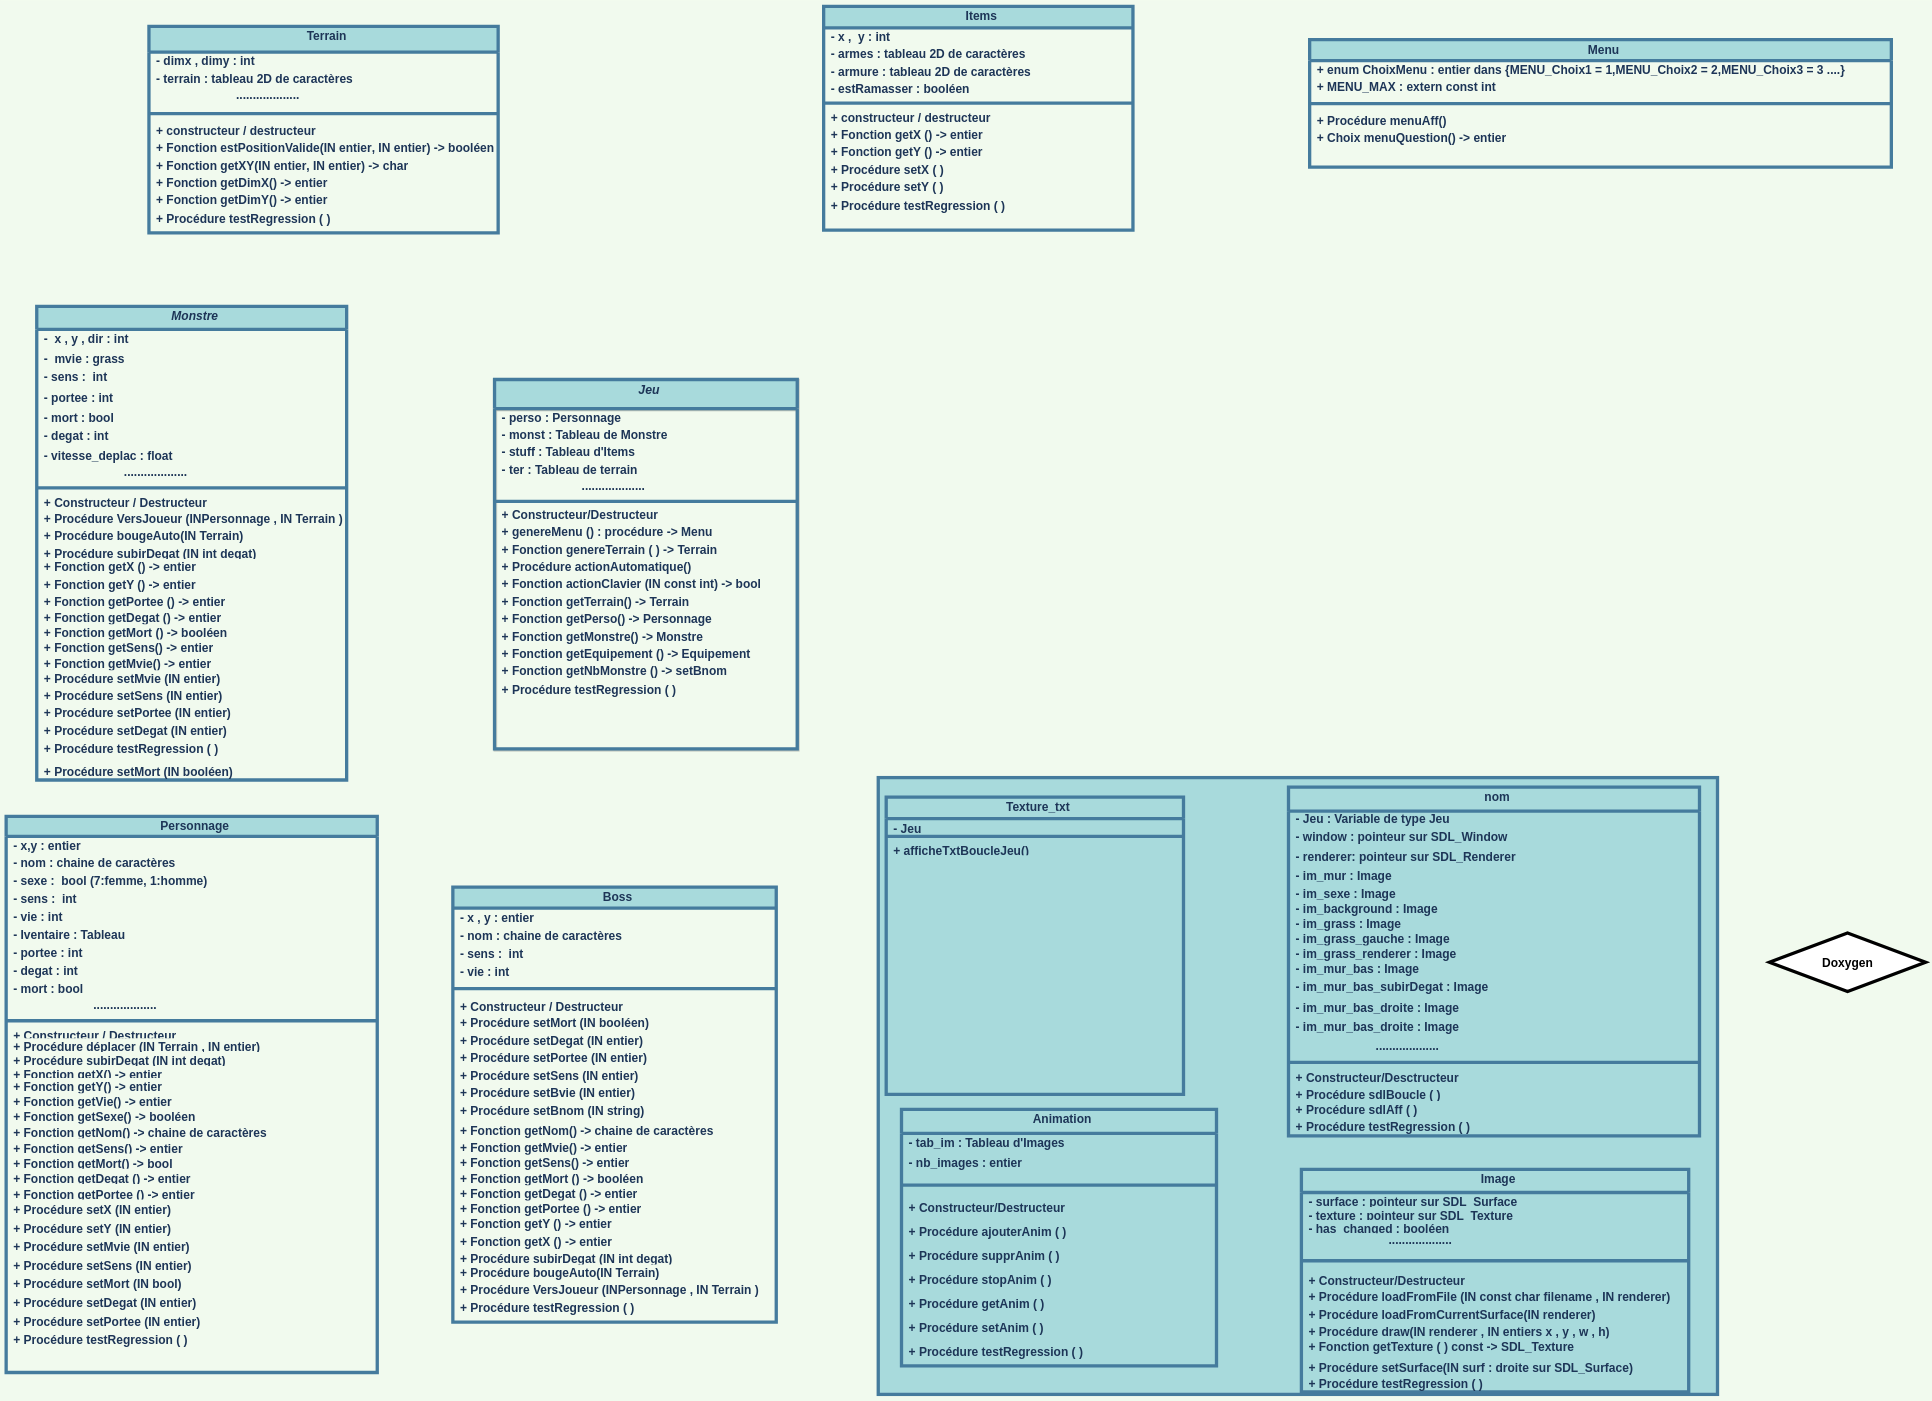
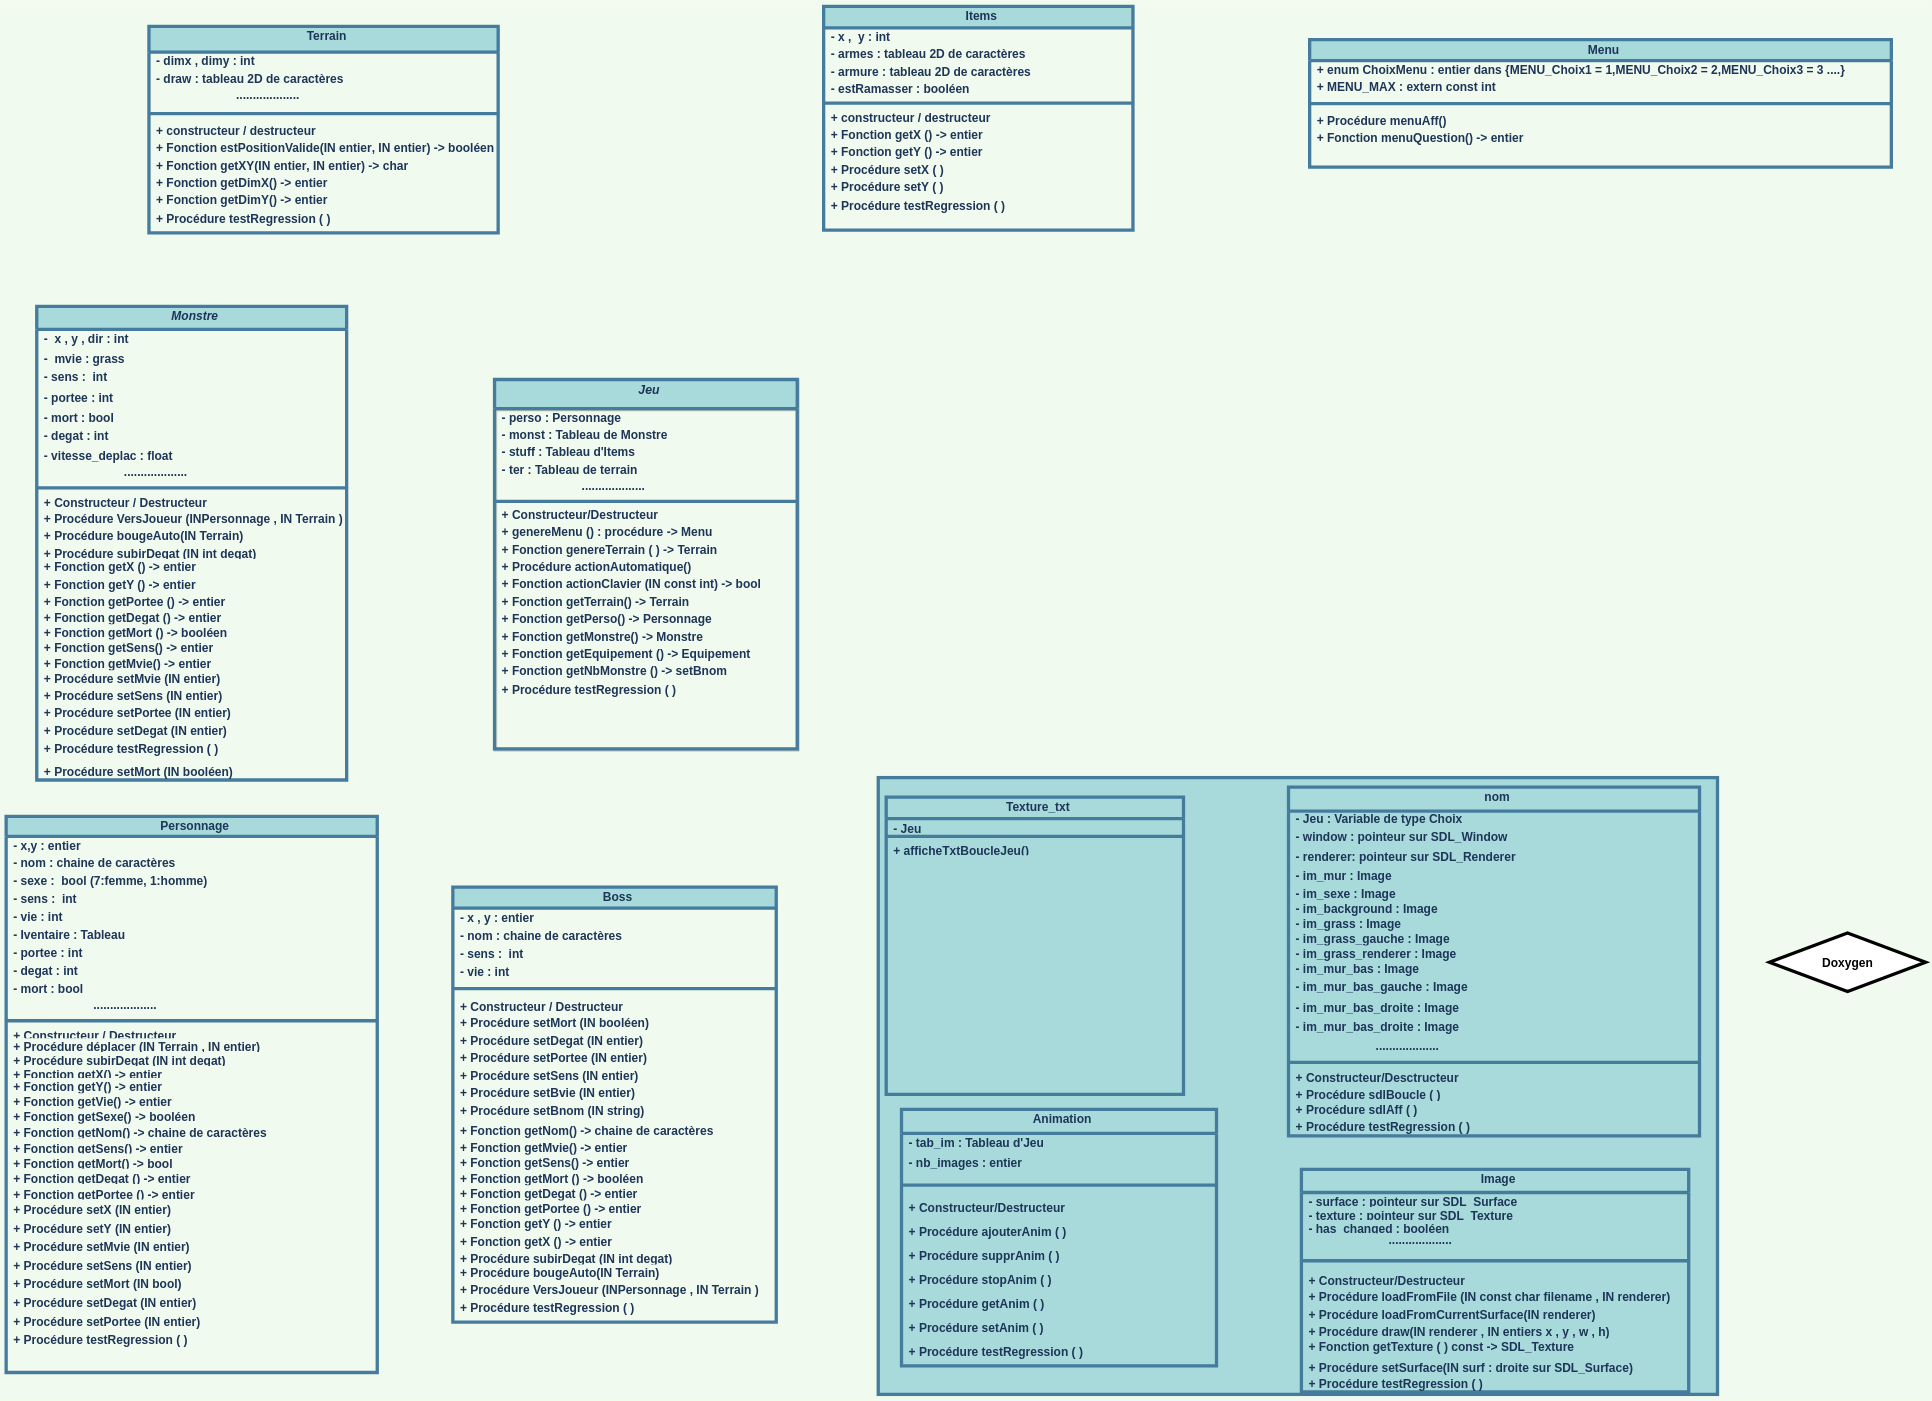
(263, 78) -> (255, 78)
(1413, 138) -> (1424, 138)
(1376, 819) -> (1381, 819)
(1390, 987) -> (1378, 987)
(987, 1143) -> (977, 1143)
